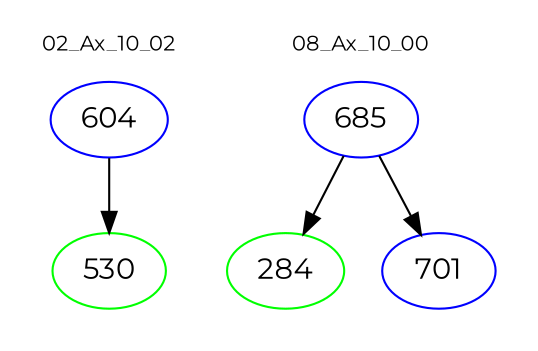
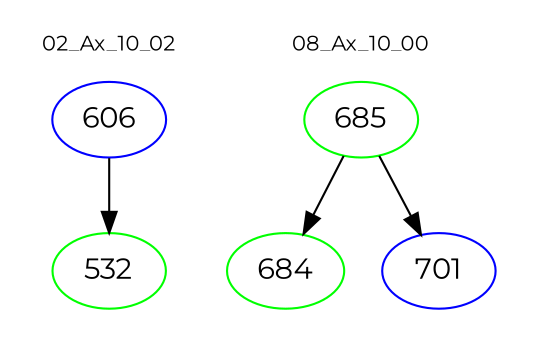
(109, 120) -> (109, 120)
(361, 120) -> (361, 120)
(109, 271) -> (109, 271)
(286, 271) -> (286, 271)
